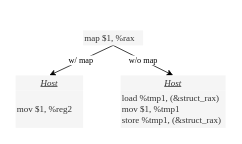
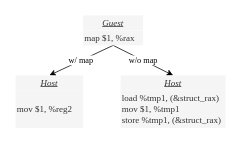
none -> (113, 23)
